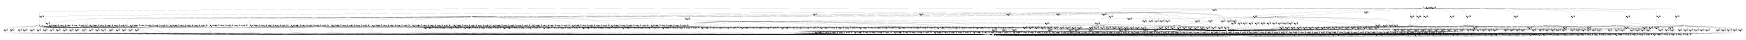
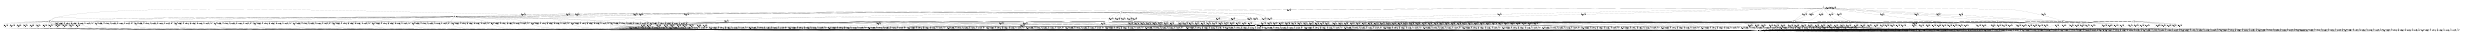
(1350, 12) -> none
(606, 18) -> (794, 17)
